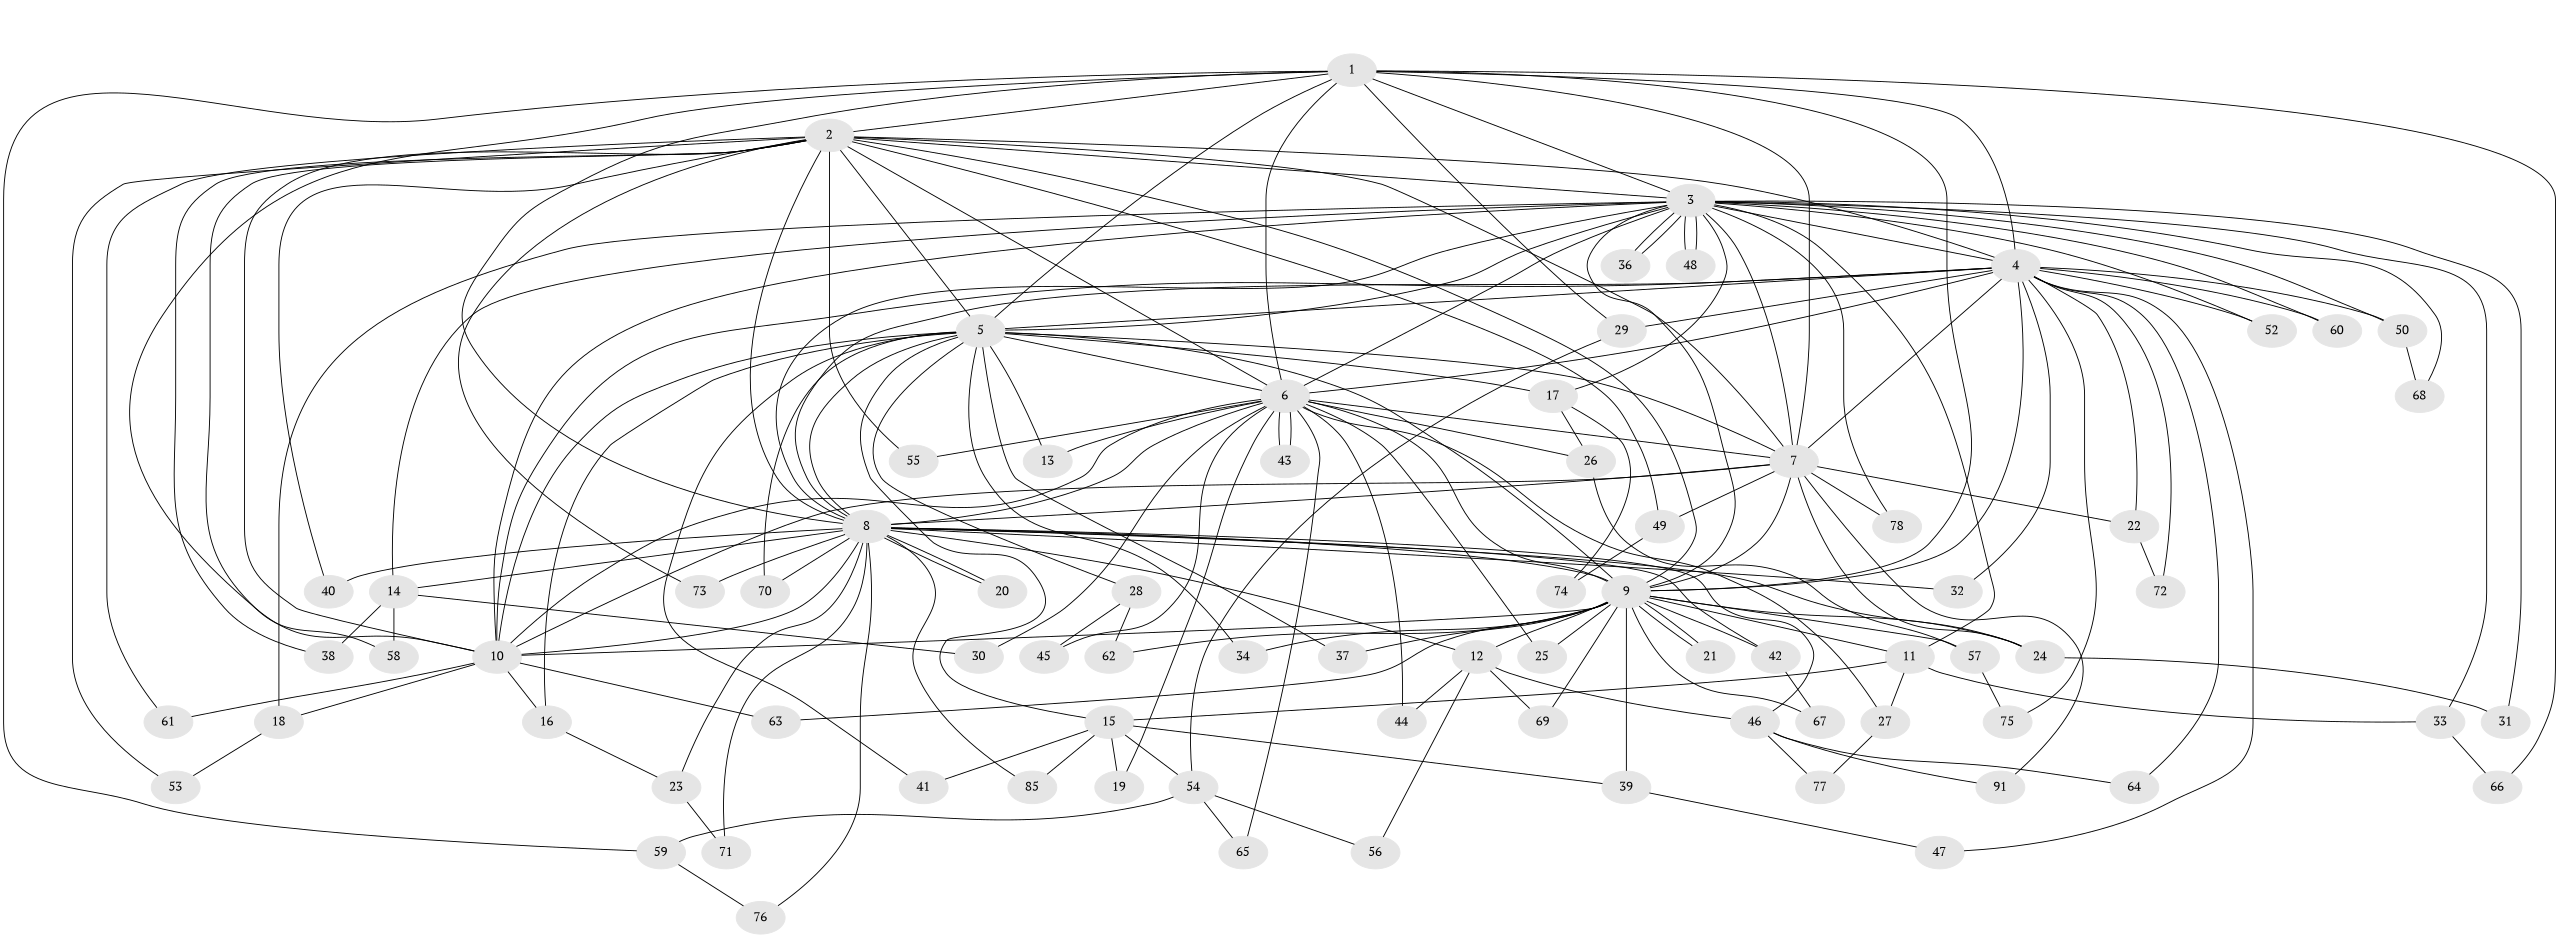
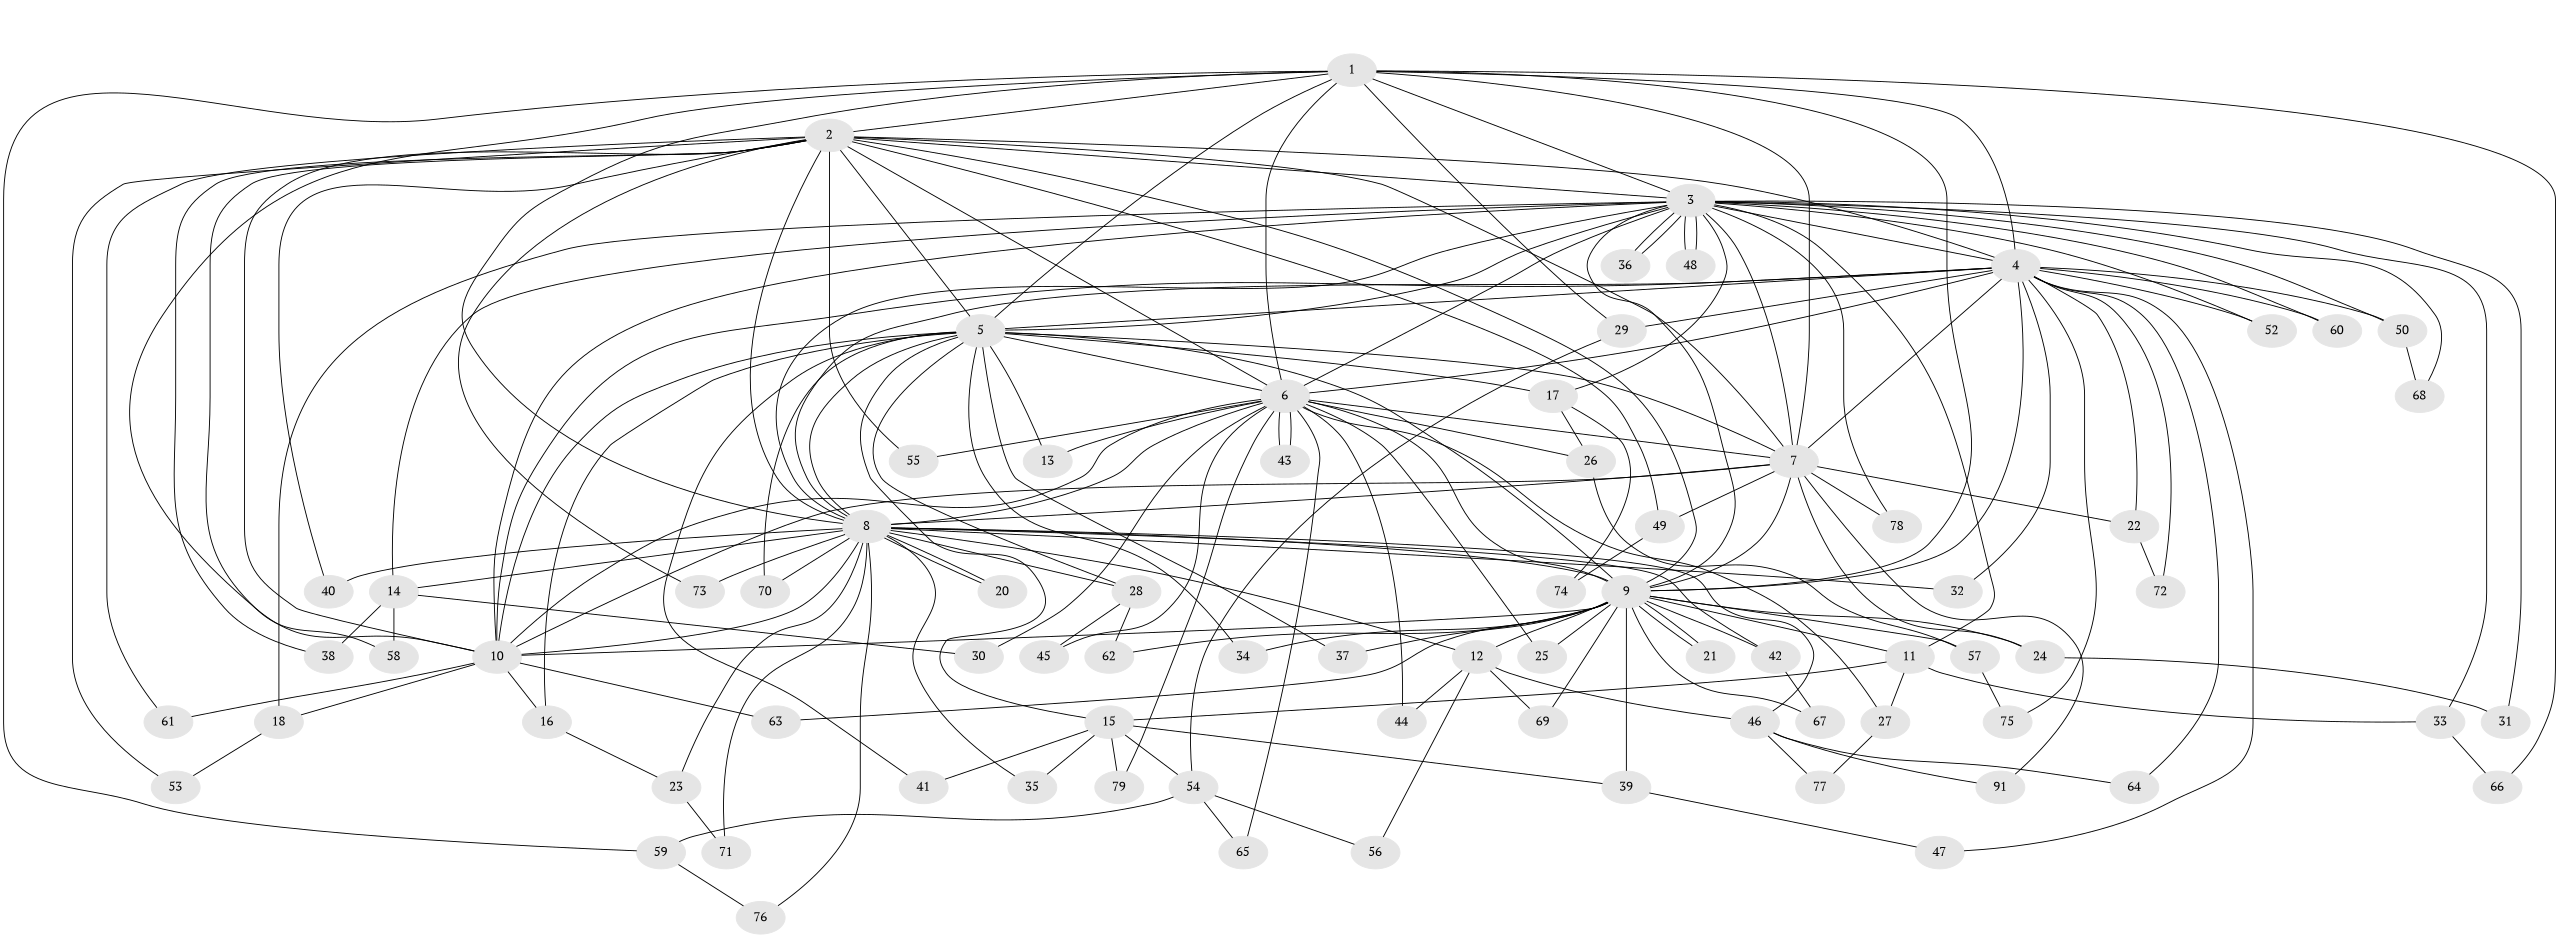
(1461, 552) -> (1035, 567)
(1032, 787) -> (1032, 787)
(1119, 787) -> (1119, 787)
